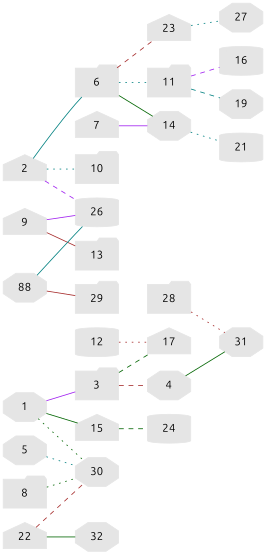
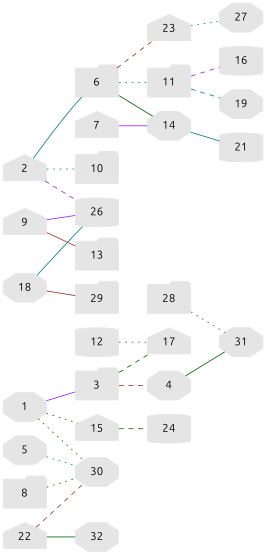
(205, 137) -> (205, 137)
(25, 288) -> (25, 288)
(62, 418) -> (62, 418)
